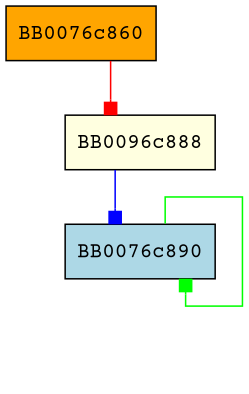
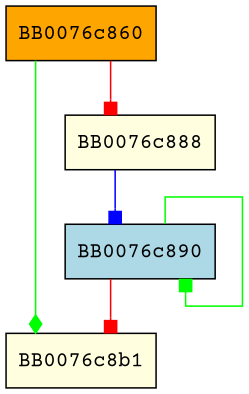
(140, 142) -> (140, 142)
none -> (81, 361)
